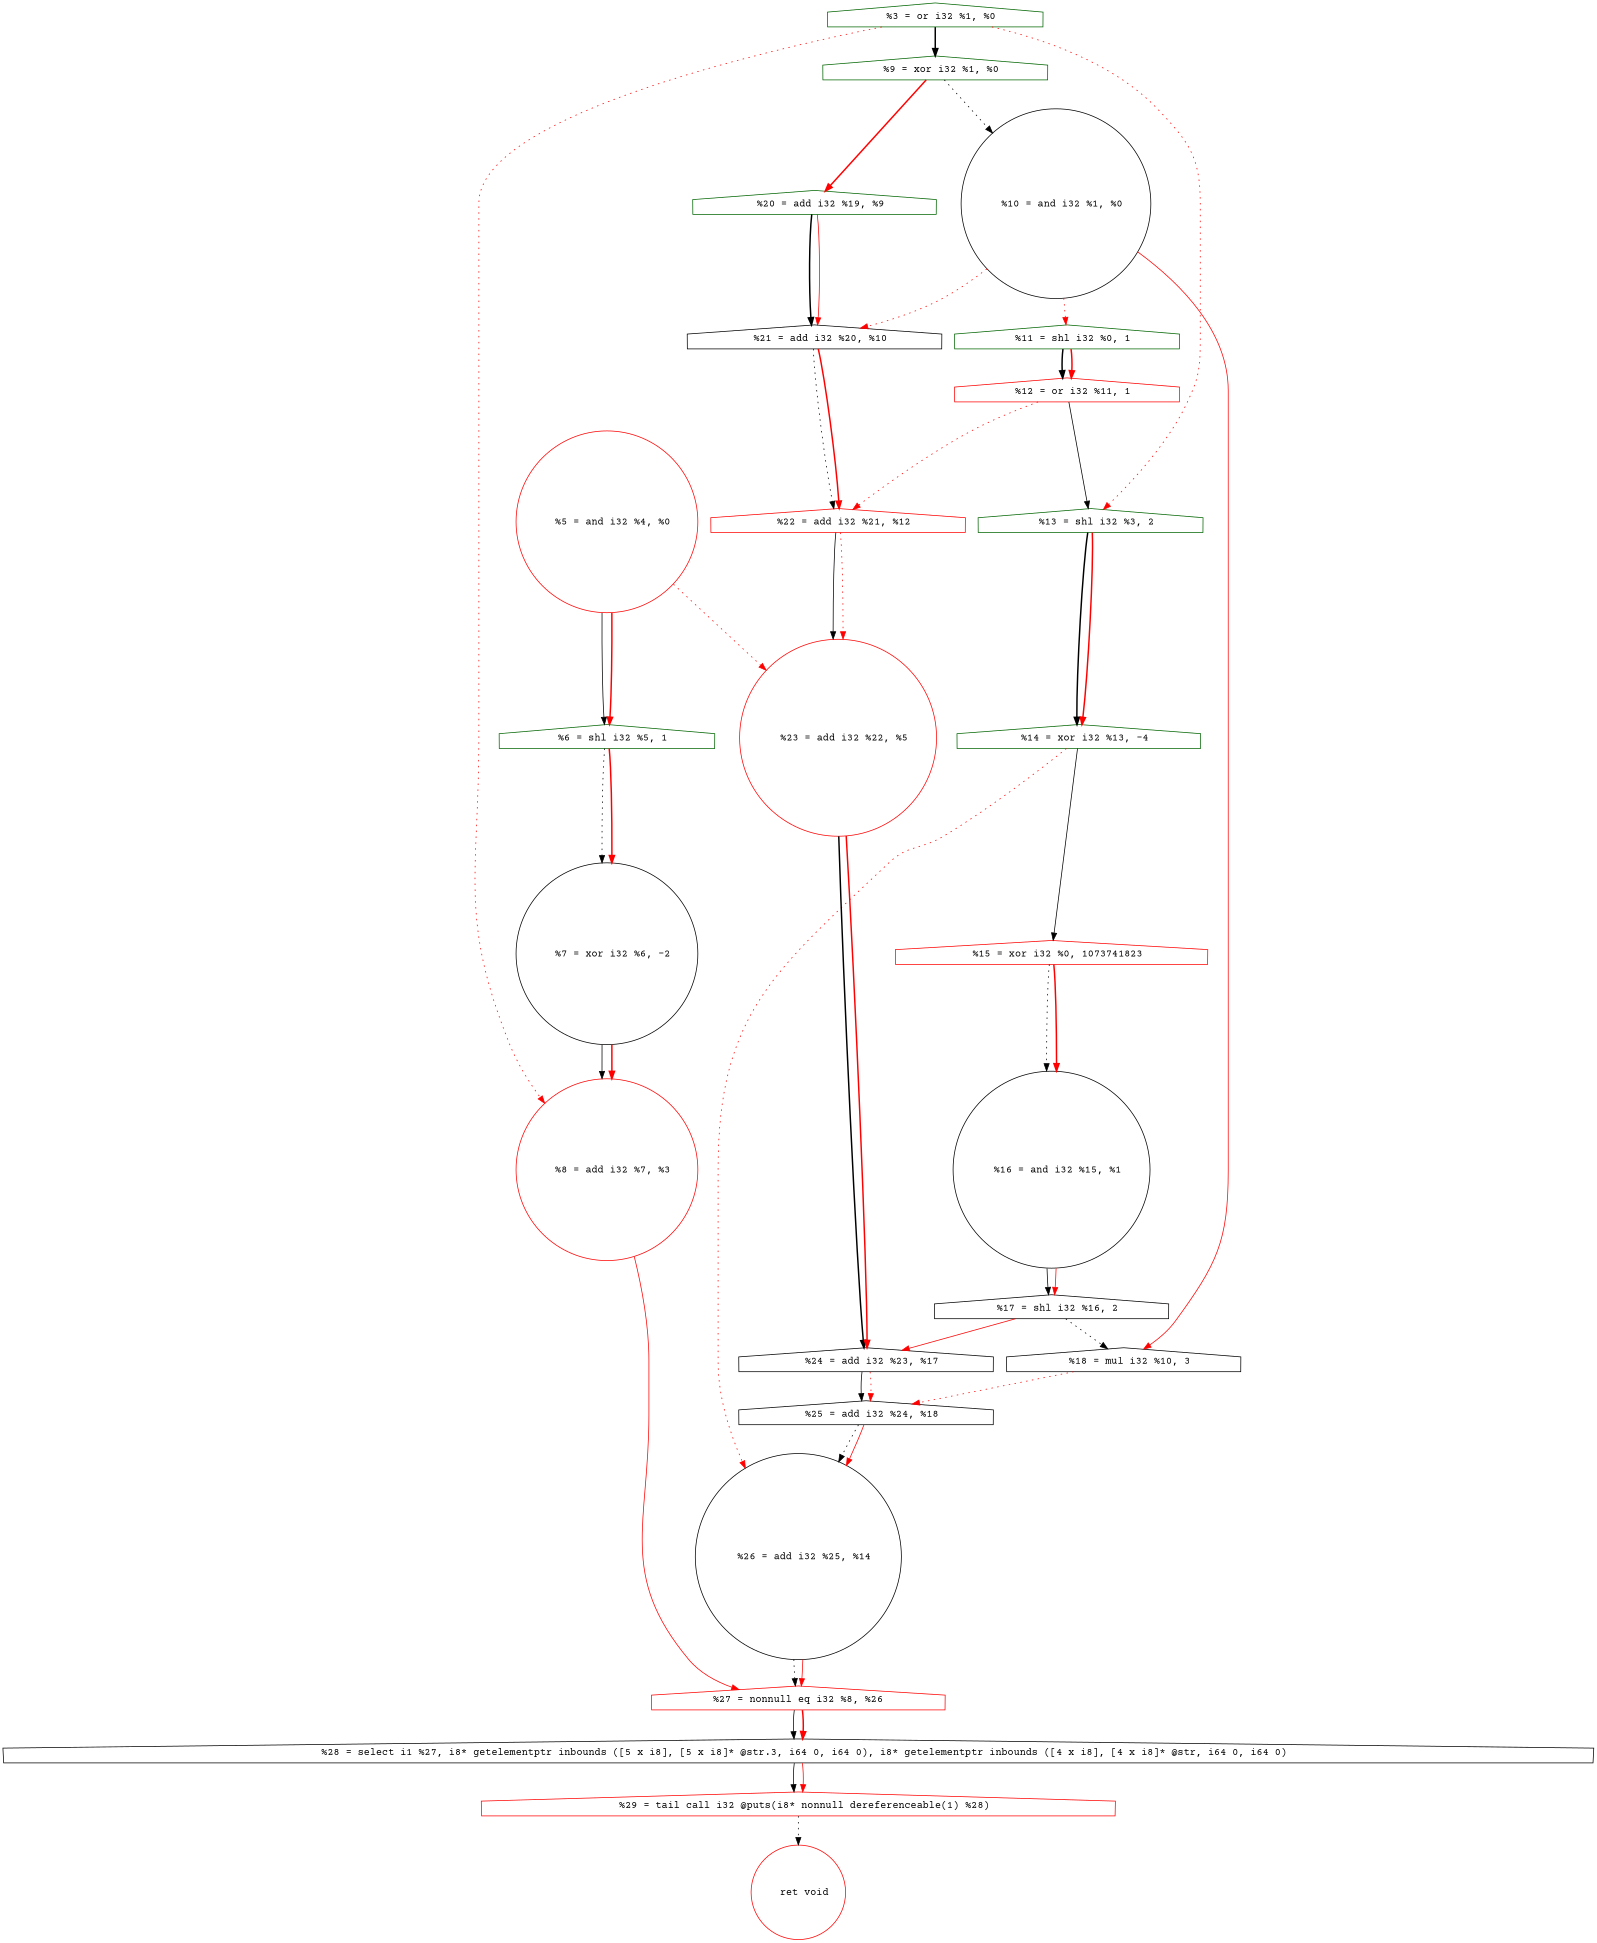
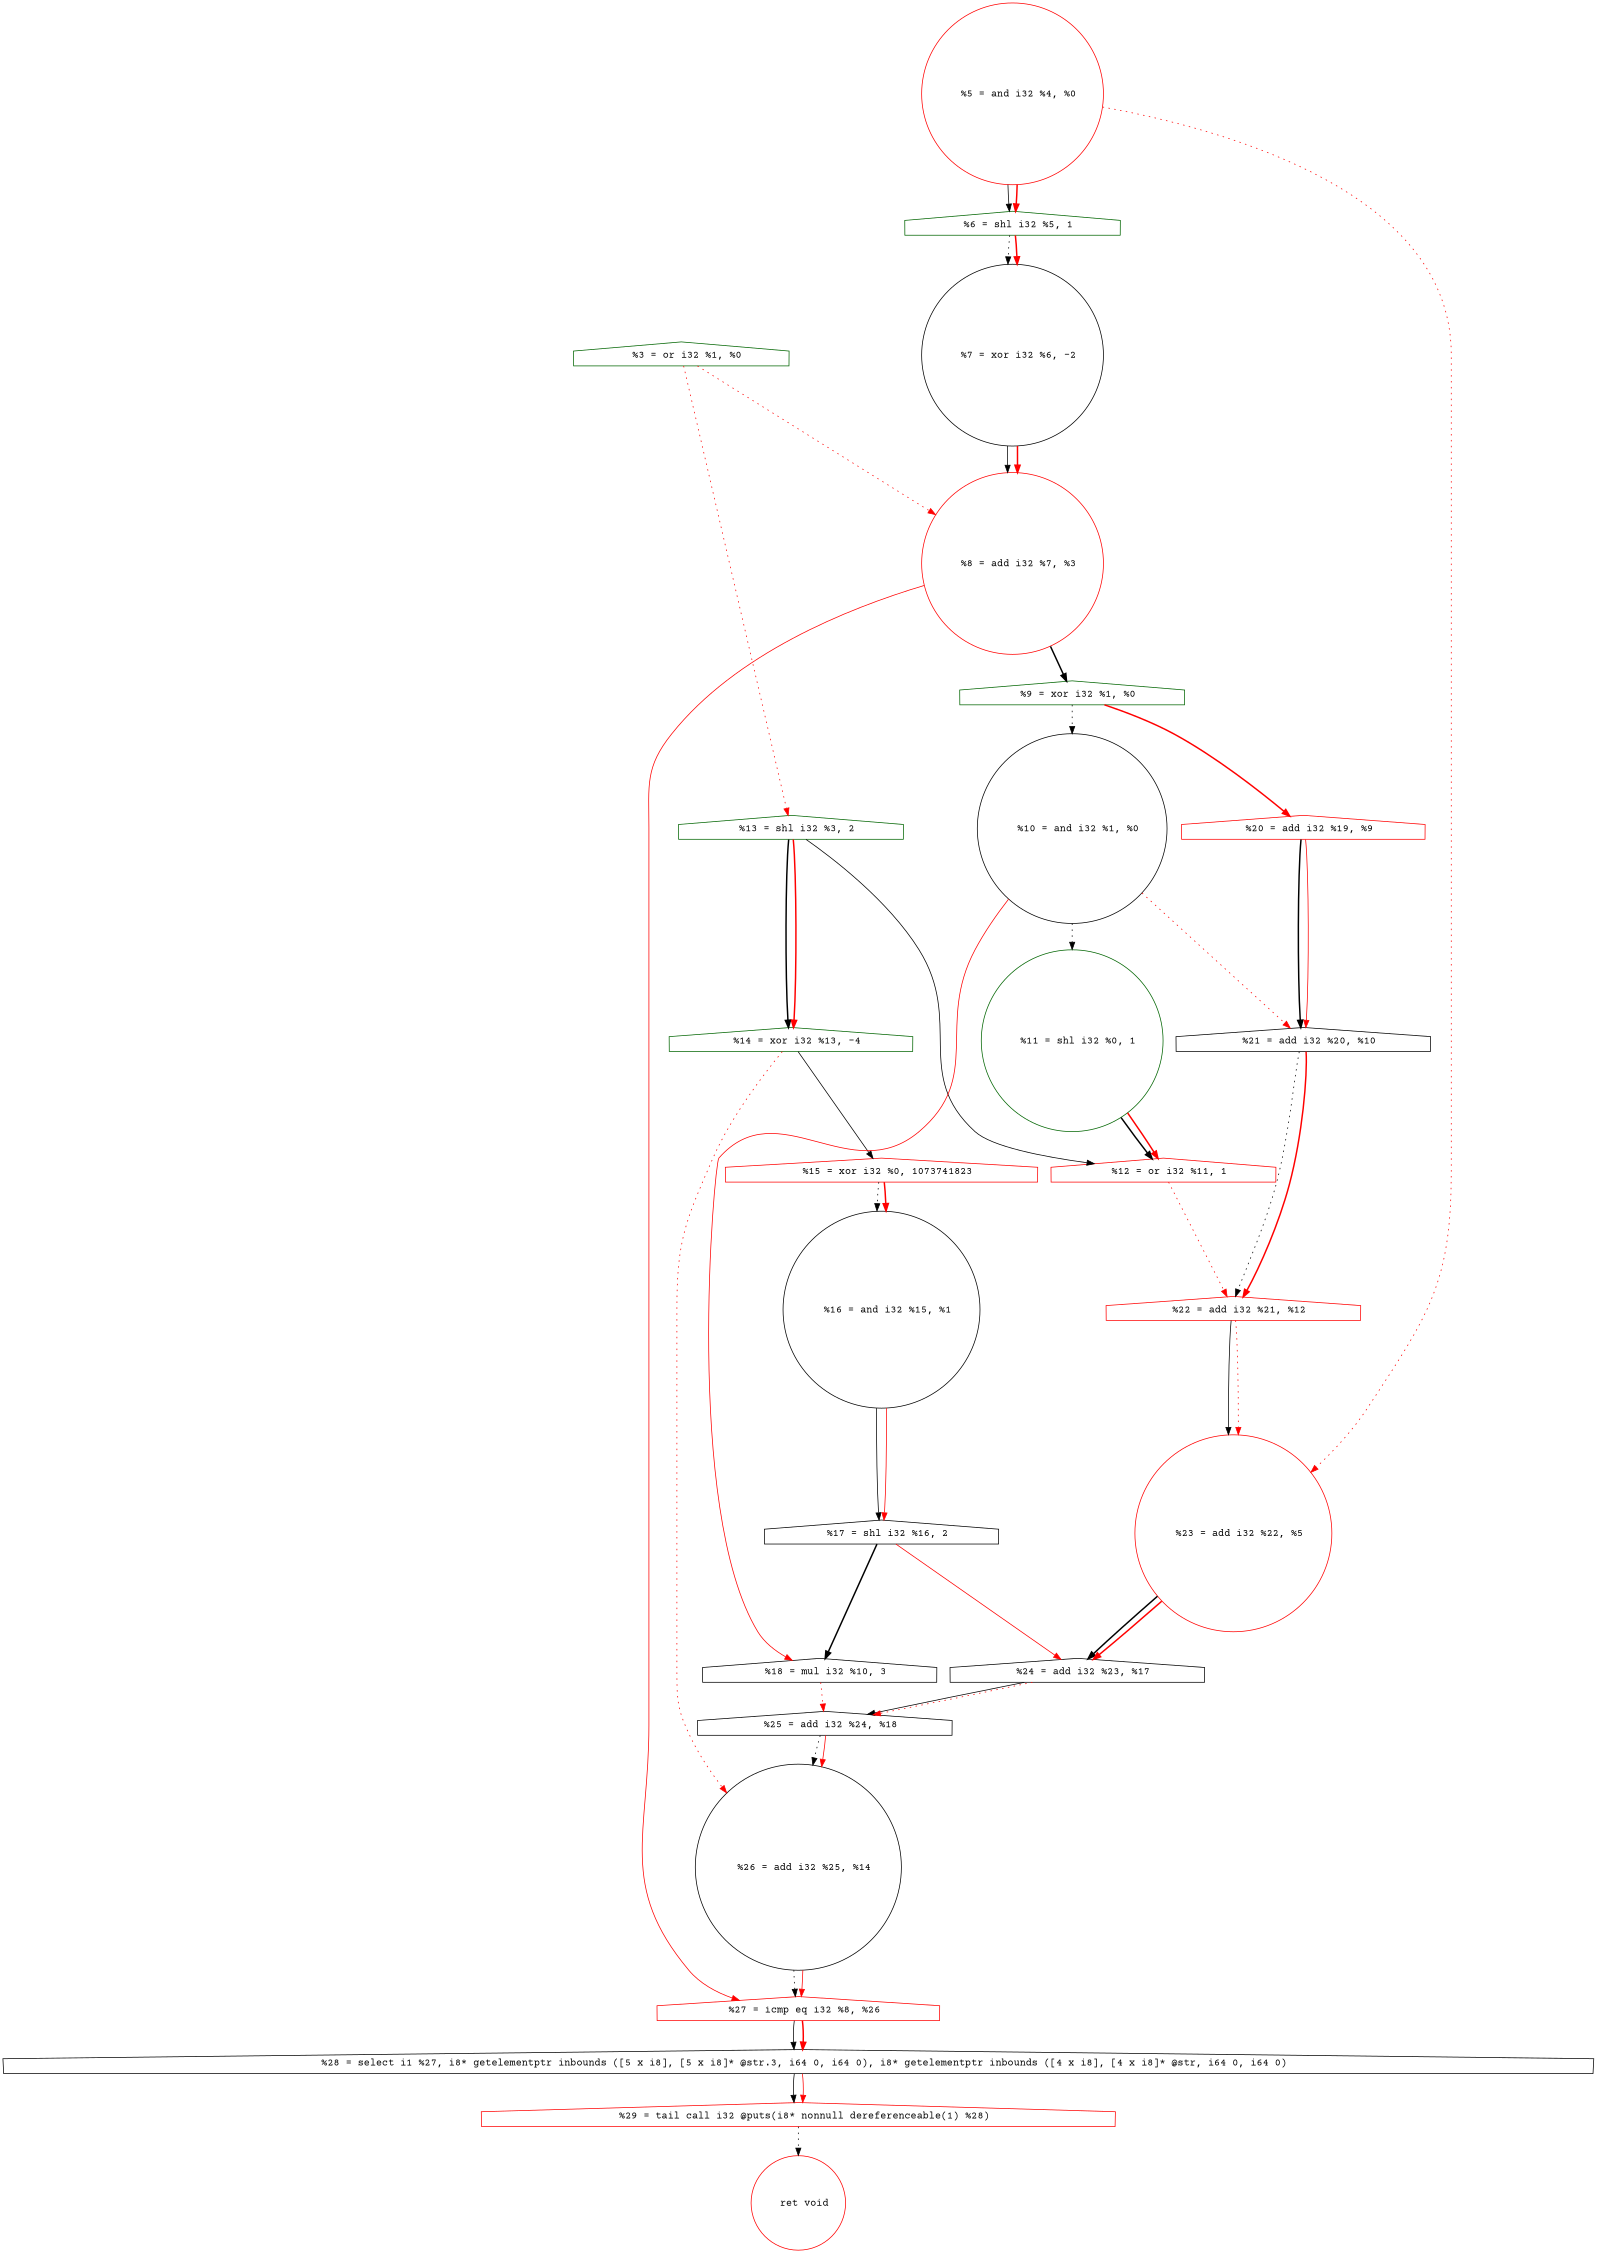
(935, 38) -> (1057, 660)
(815, 204) -> (1303, 829)
(1065, 308) -> (1072, 933)
(1067, 338) -> (1072, 1041)
(1078, 452) -> (940, 1023)
(1084, 1332) -> (853, 1598)
(798, 1699) -> (798, 2010)
